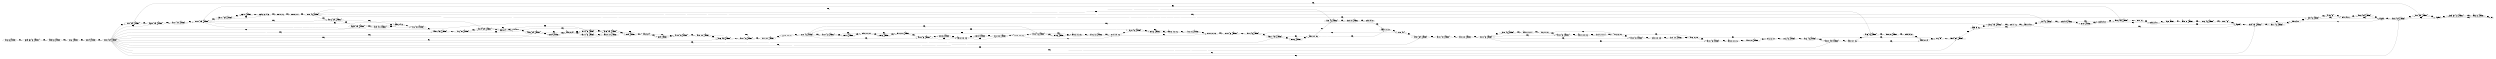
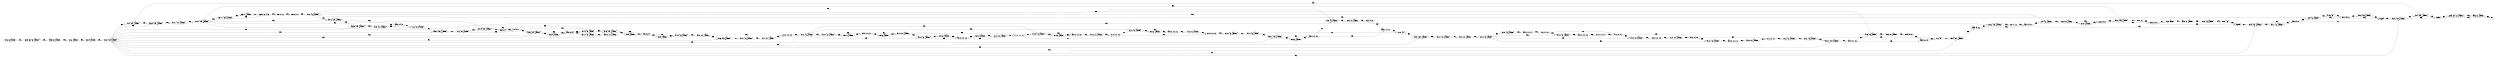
(787, 35) -> (787, 35)
